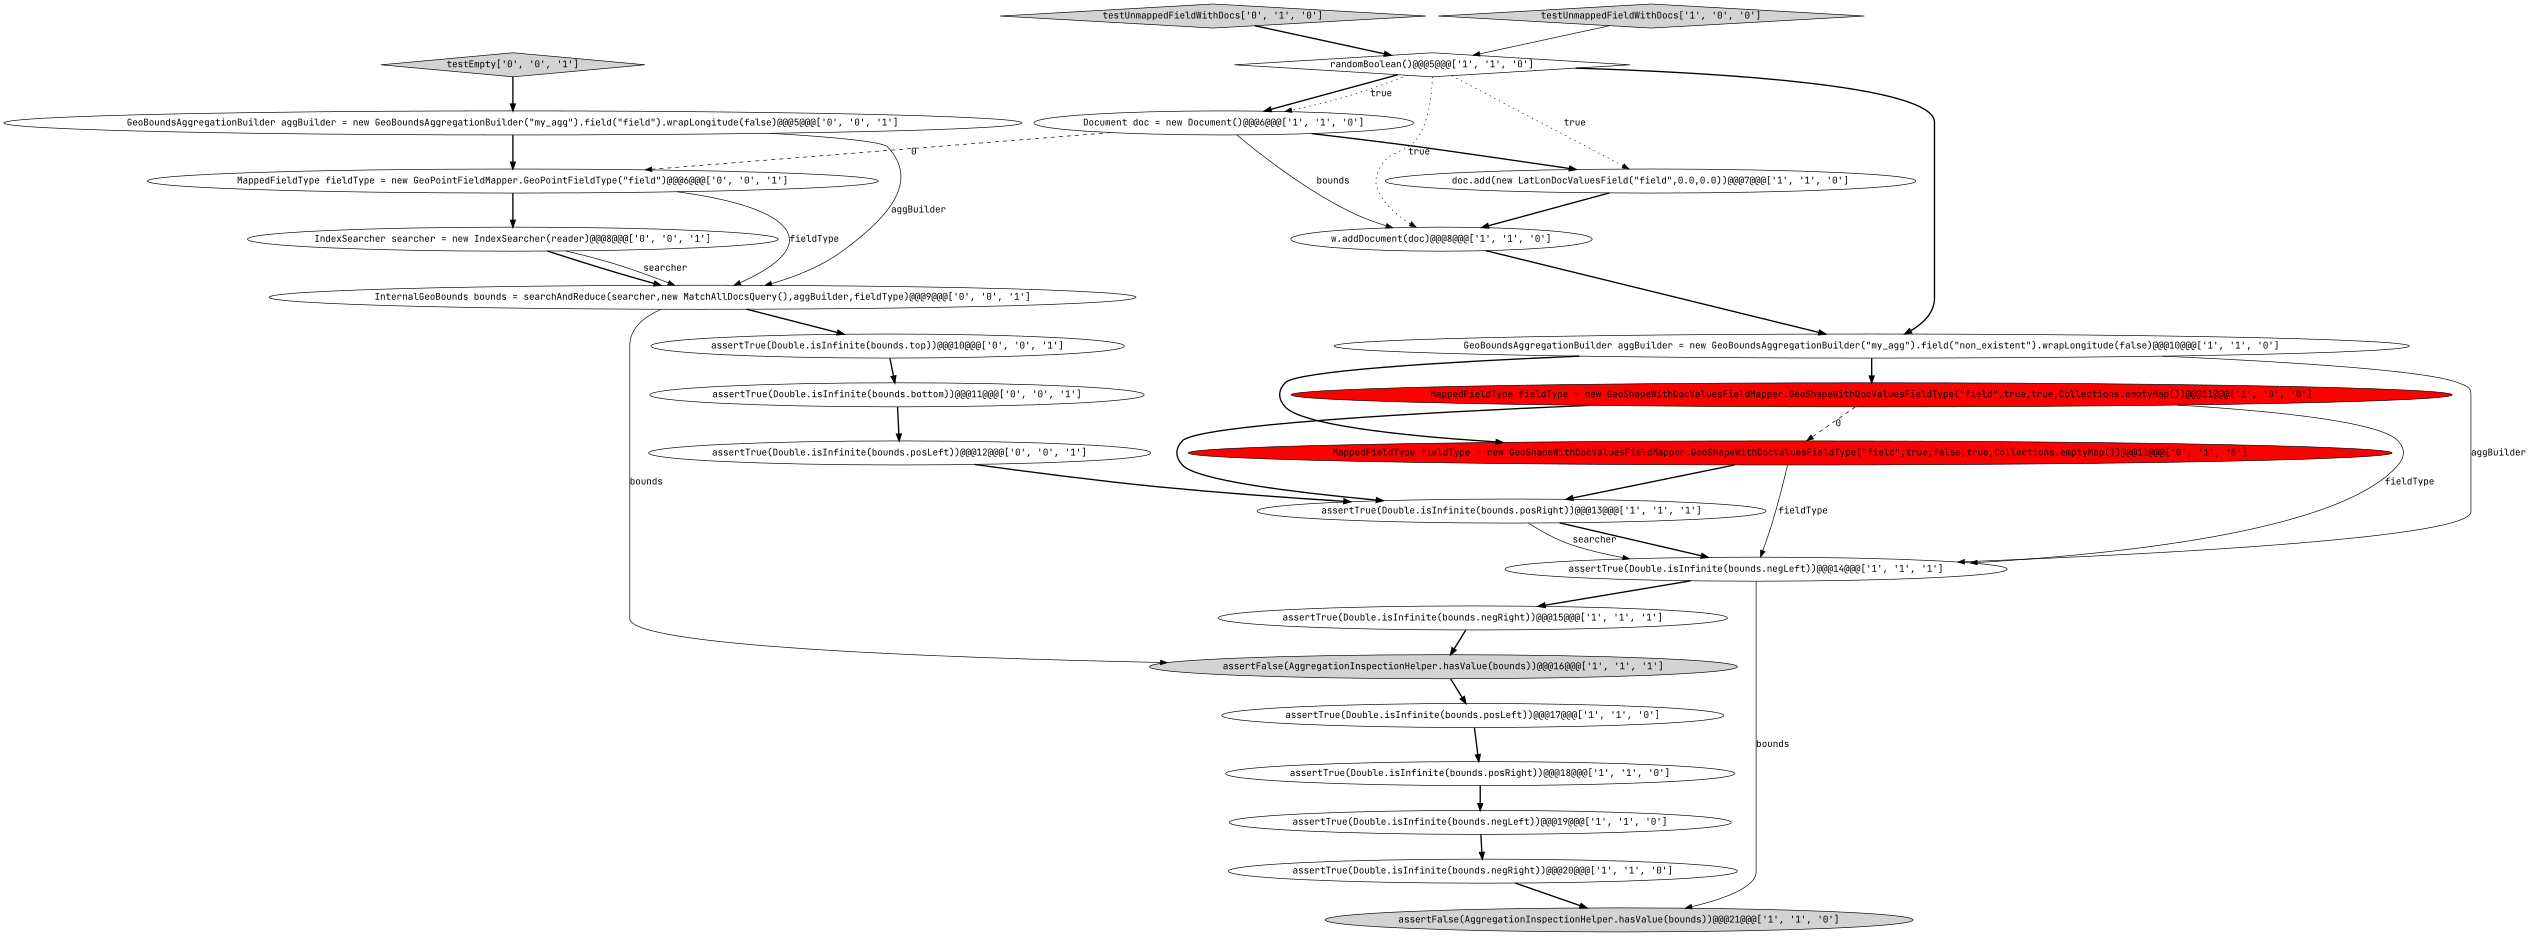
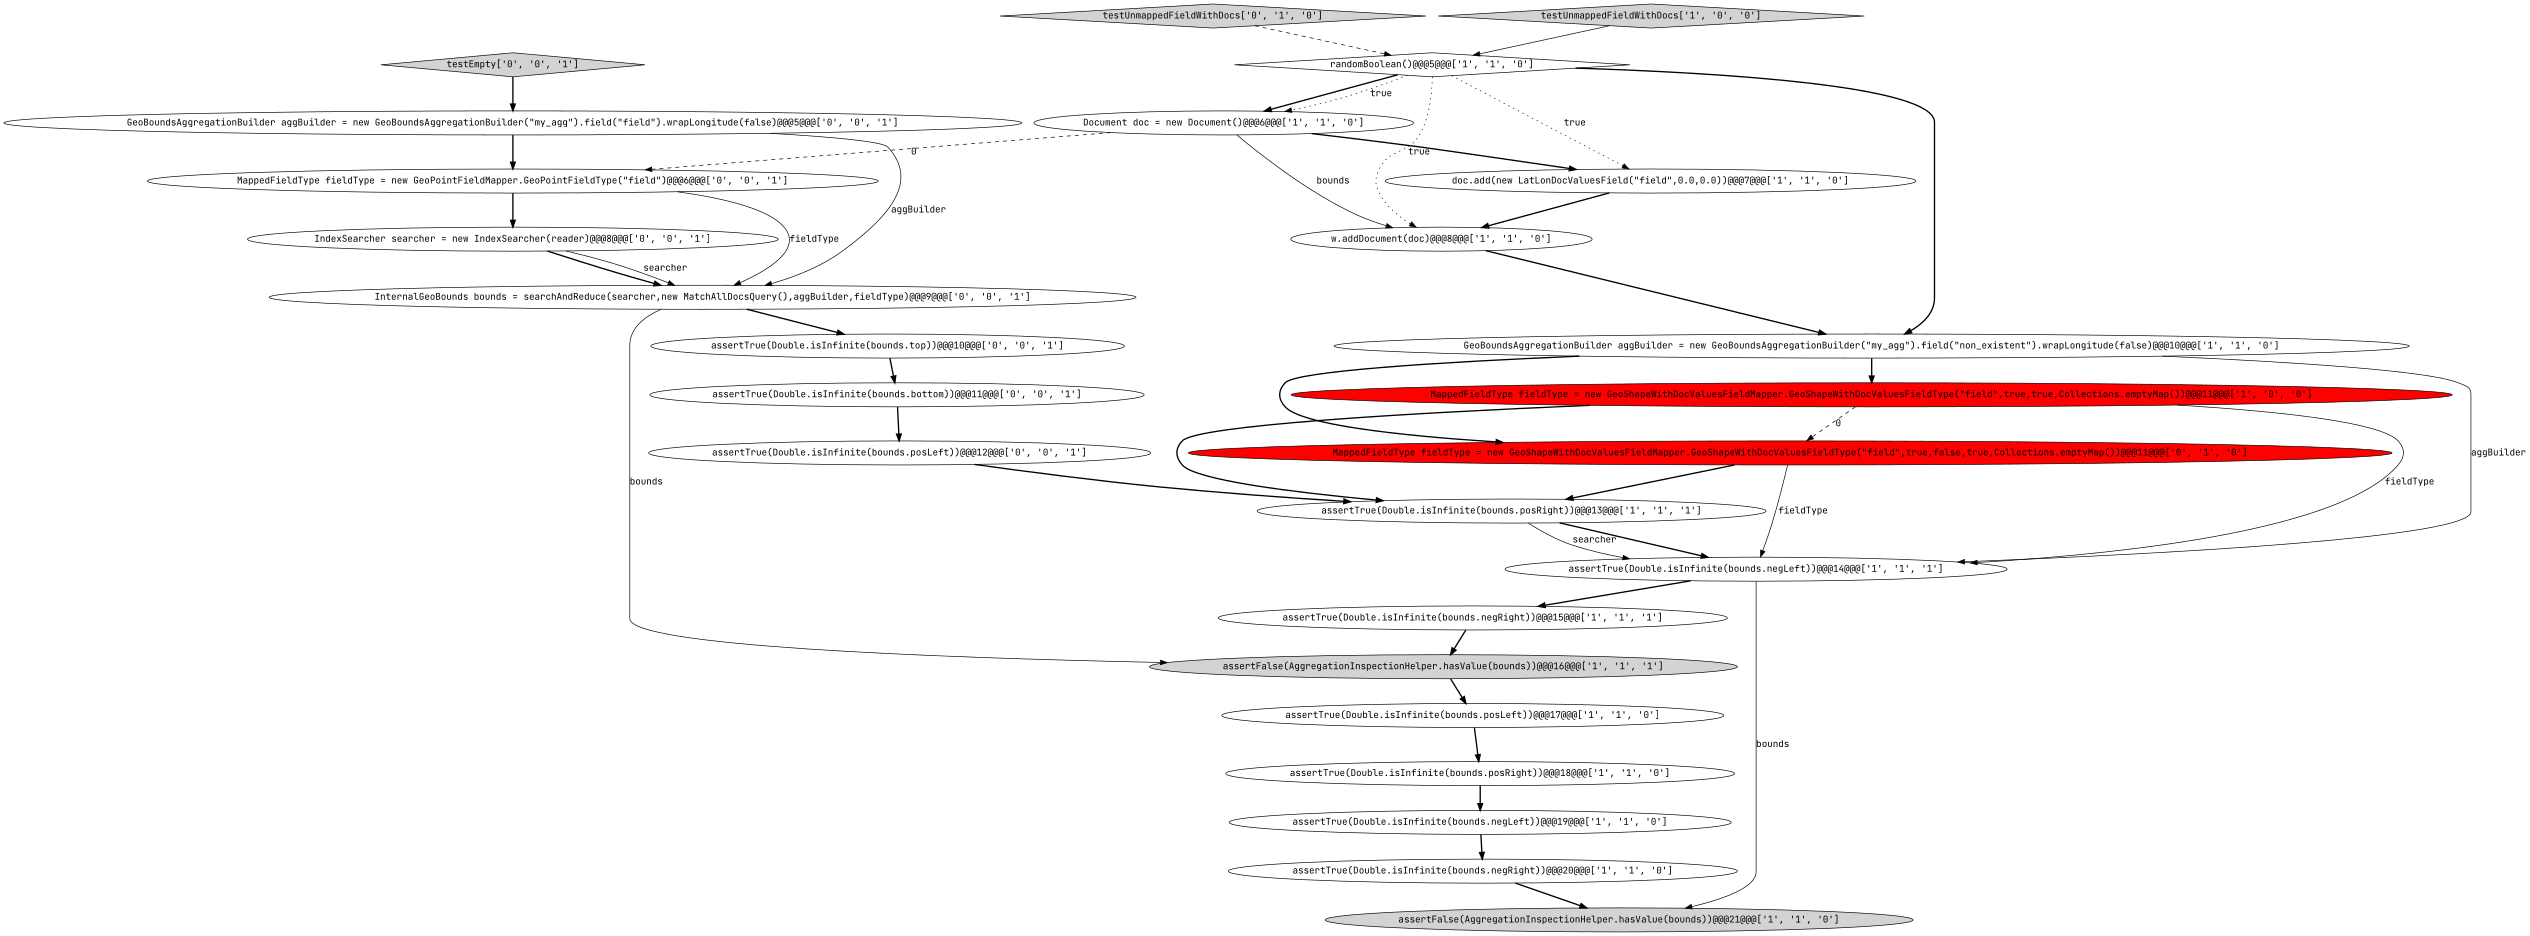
(1320, 40) -> (1320, 40)
